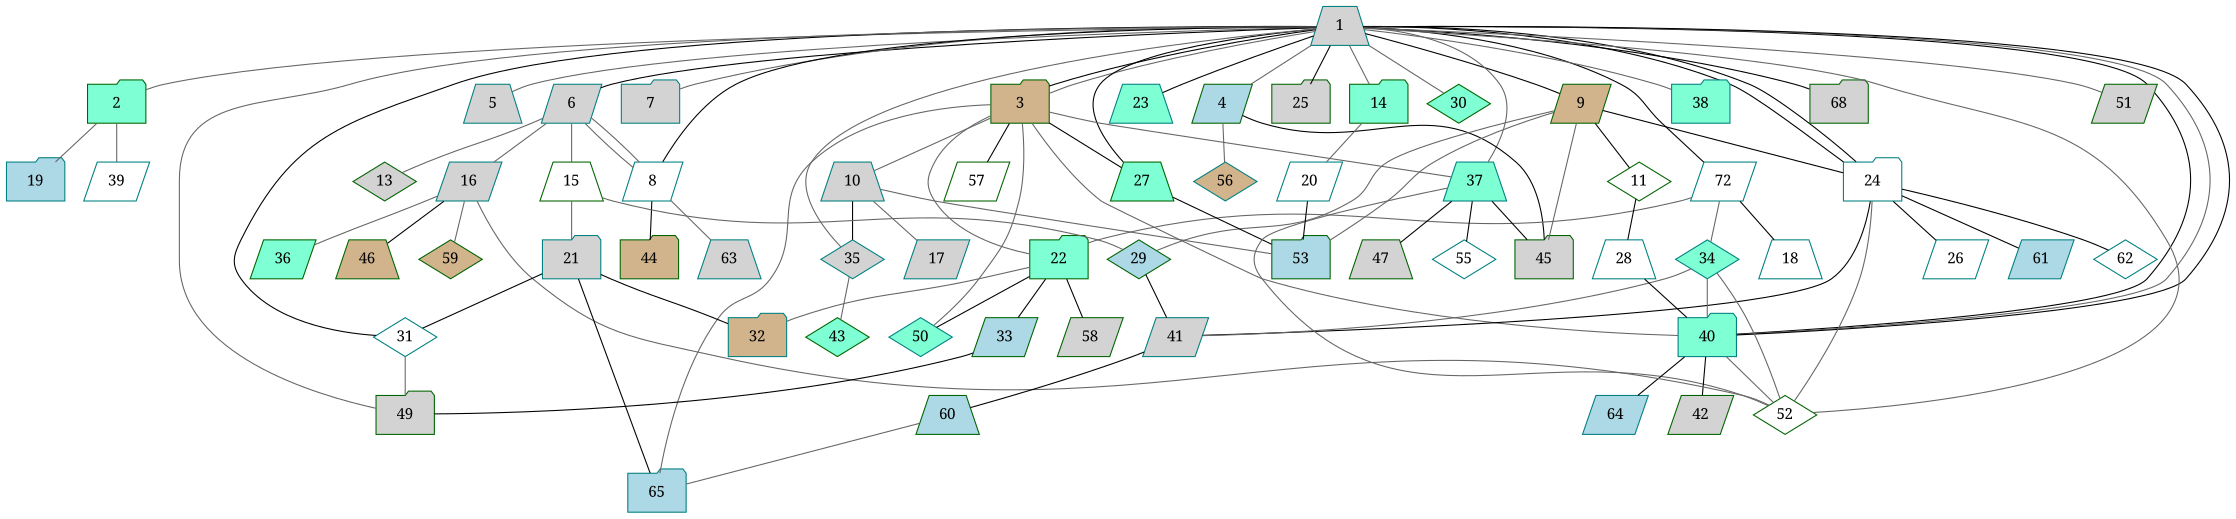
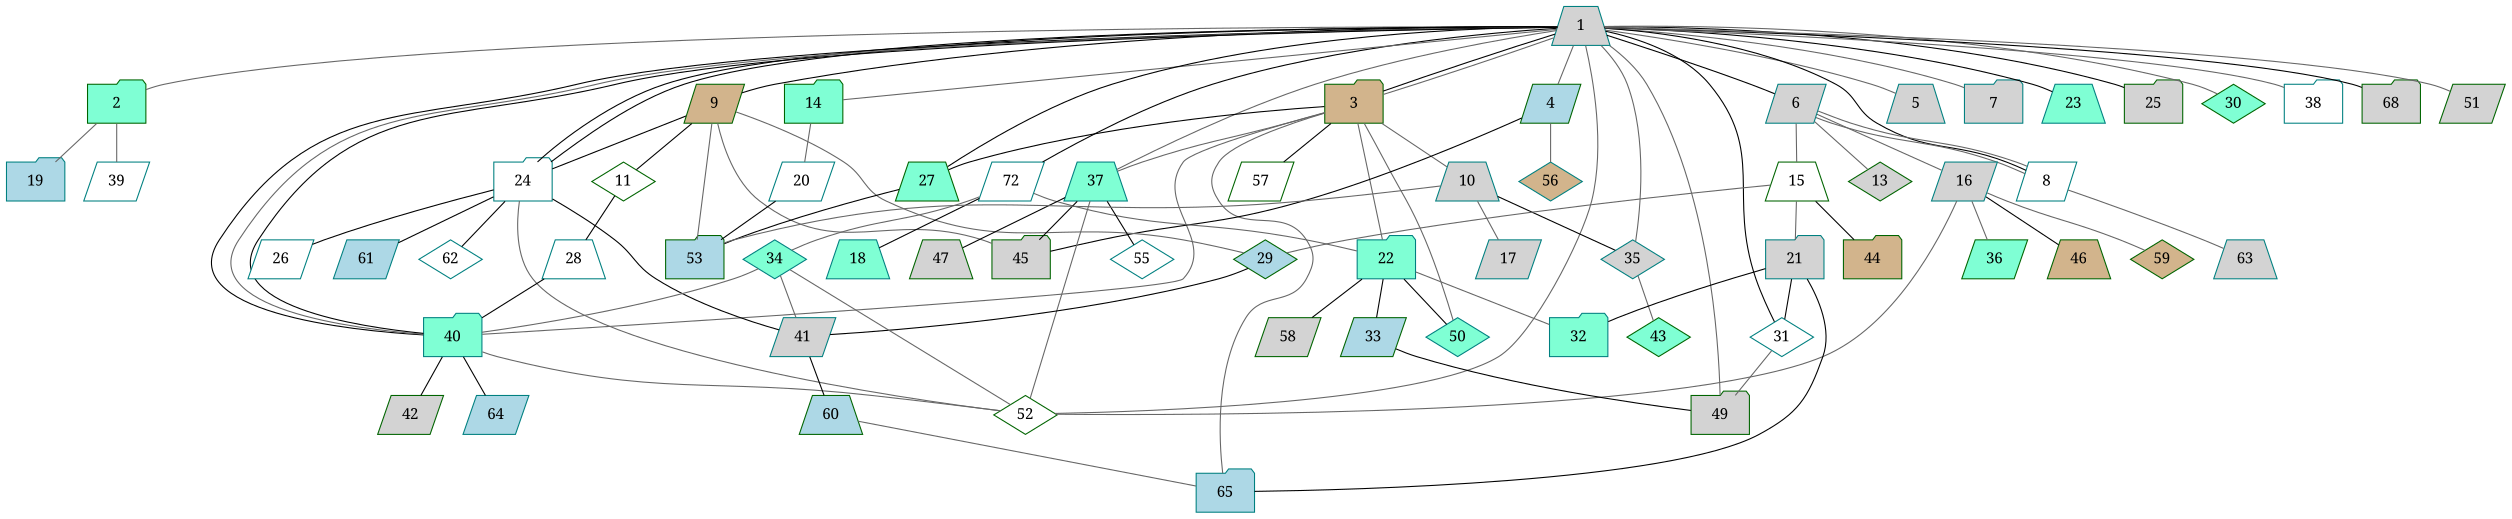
(1701, 104) -> (2313, 104)
(651, 221) -> (1835, 221)
(1059, 259) -> (1386, 259)
(1790, 259) -> (858, 259)
(757, 337) -> (1579, 337)
